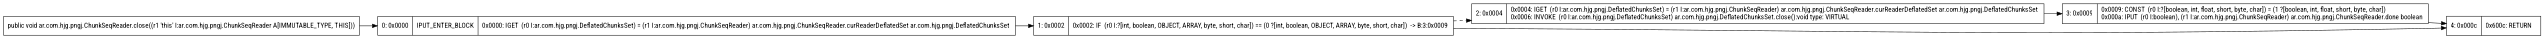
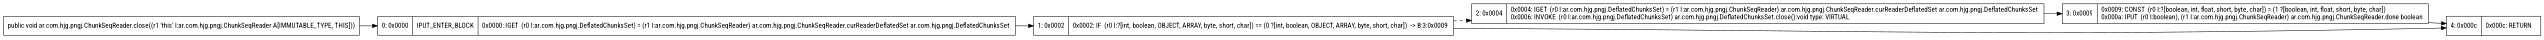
(2511, 26) -> (2511, 26)
